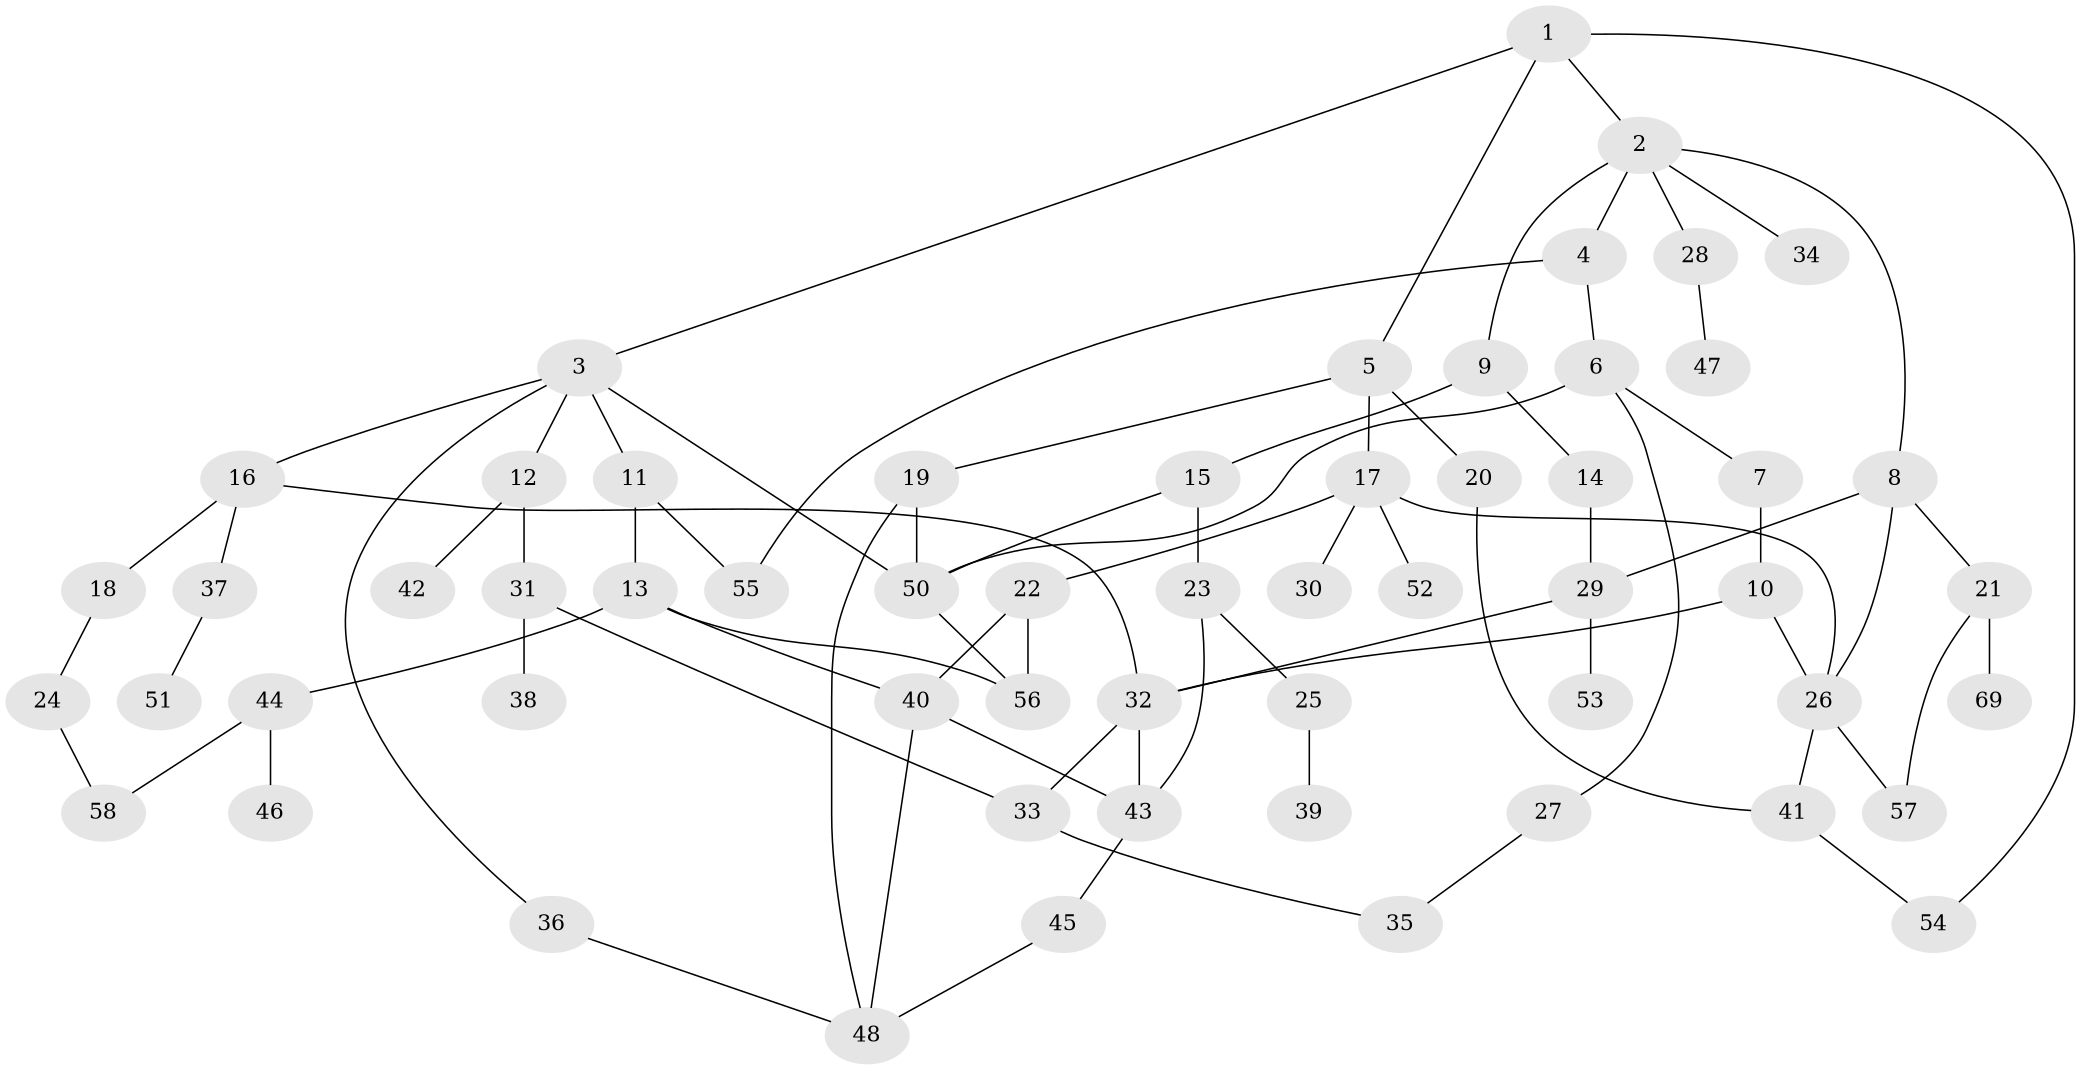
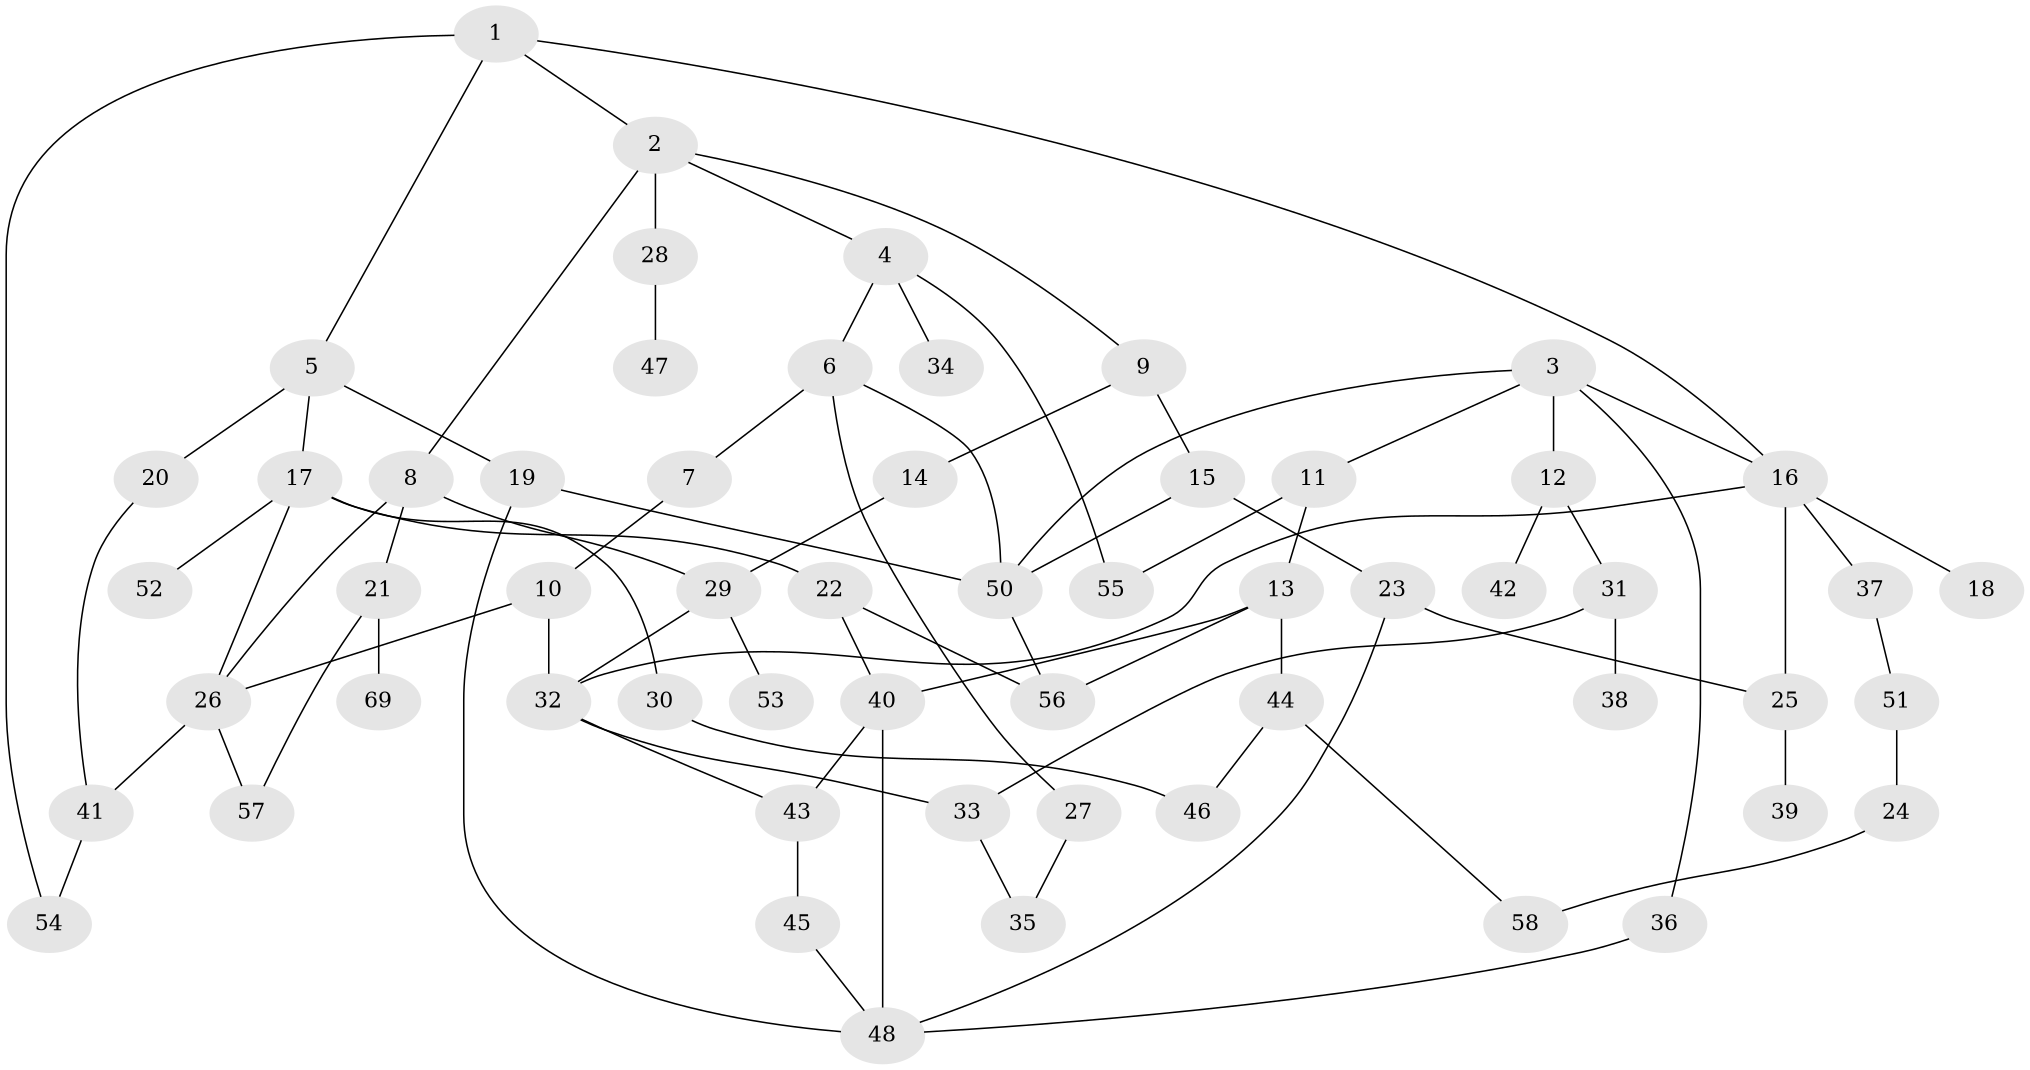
(1064, 201) -> (1177, 177)
(1724, 201) -> (914, 312)
none -> (1785, 590)
(76, 646) -> (1897, 758)
(1200, 709) -> (1207, 879)
none -> (928, 759)
